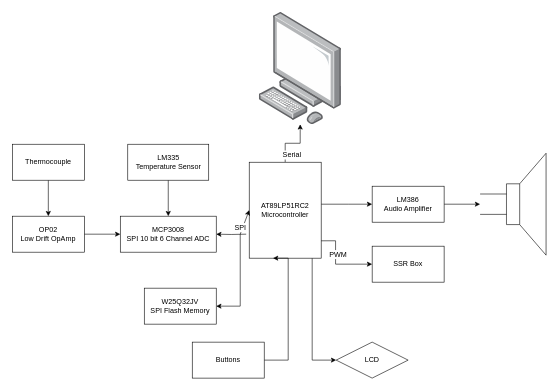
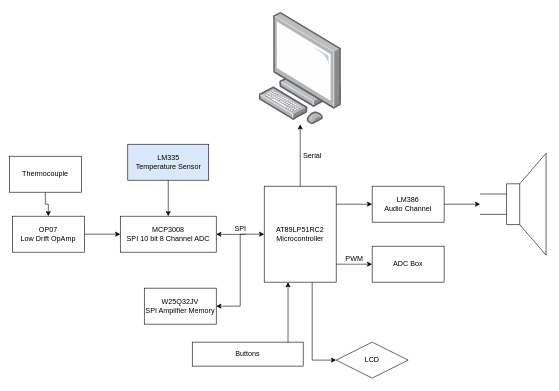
(48, 162) -> (45, 174)
(168, 162) -> (168, 162)
(408, 204) -> (408, 204)
(285, 210) -> (300, 234)
(48, 234) -> (48, 234)
(168, 234) -> (168, 234)
(408, 264) -> (408, 264)
(180, 306) -> (180, 306)
(228, 360) -> (248, 354)
